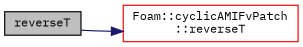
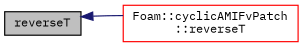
(96, 31) -> (108, 16)
